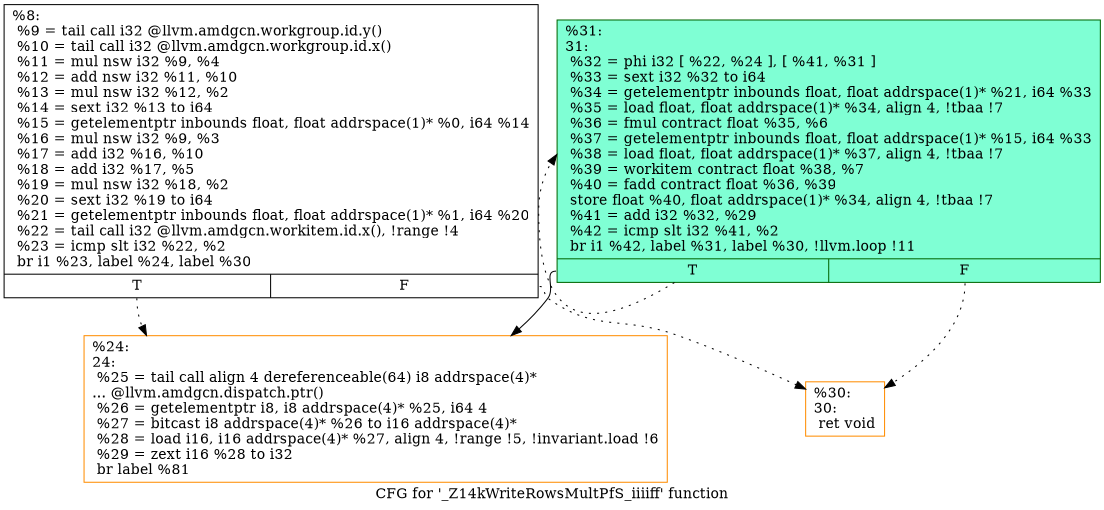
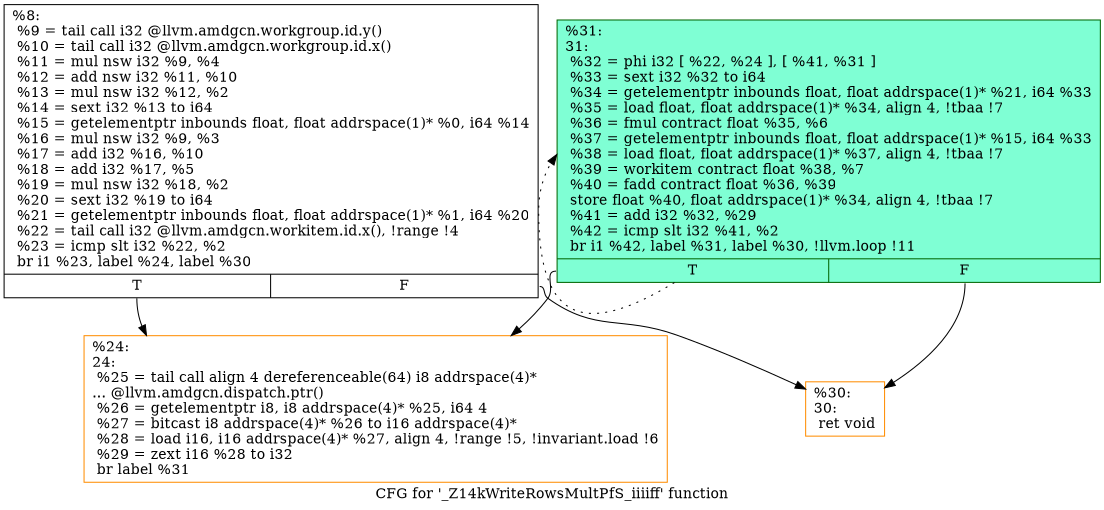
(138, 312) -> (138, 312)
(666, 332) -> (666, 332)
(942, 341) -> (942, 341)
(141, 470) -> (141, 470)
